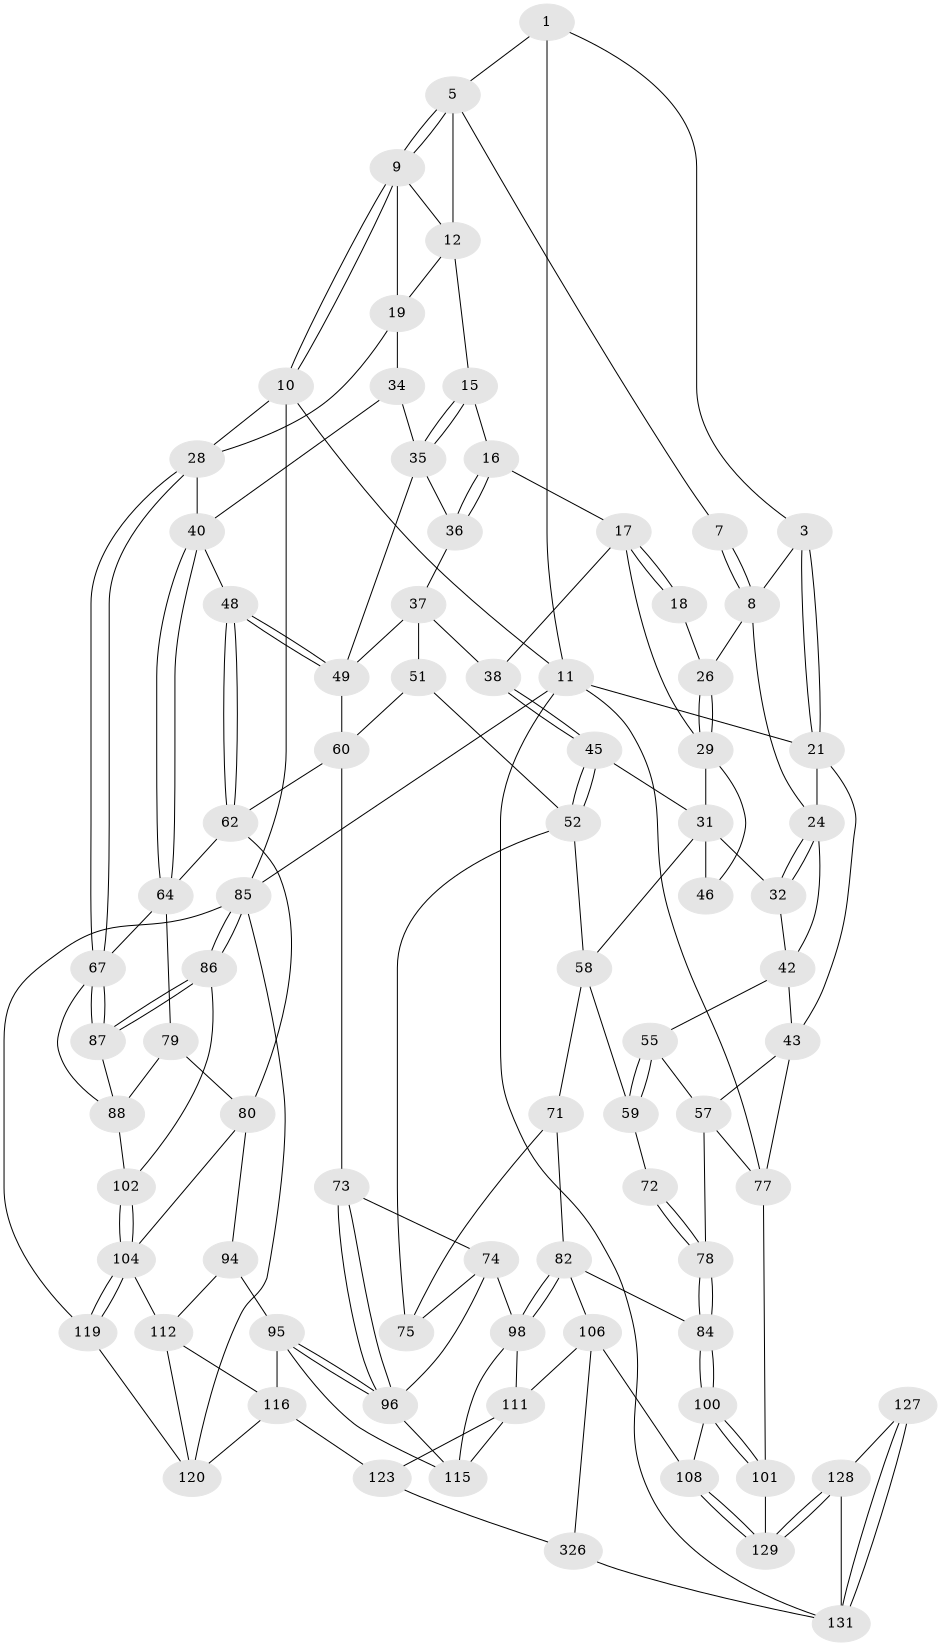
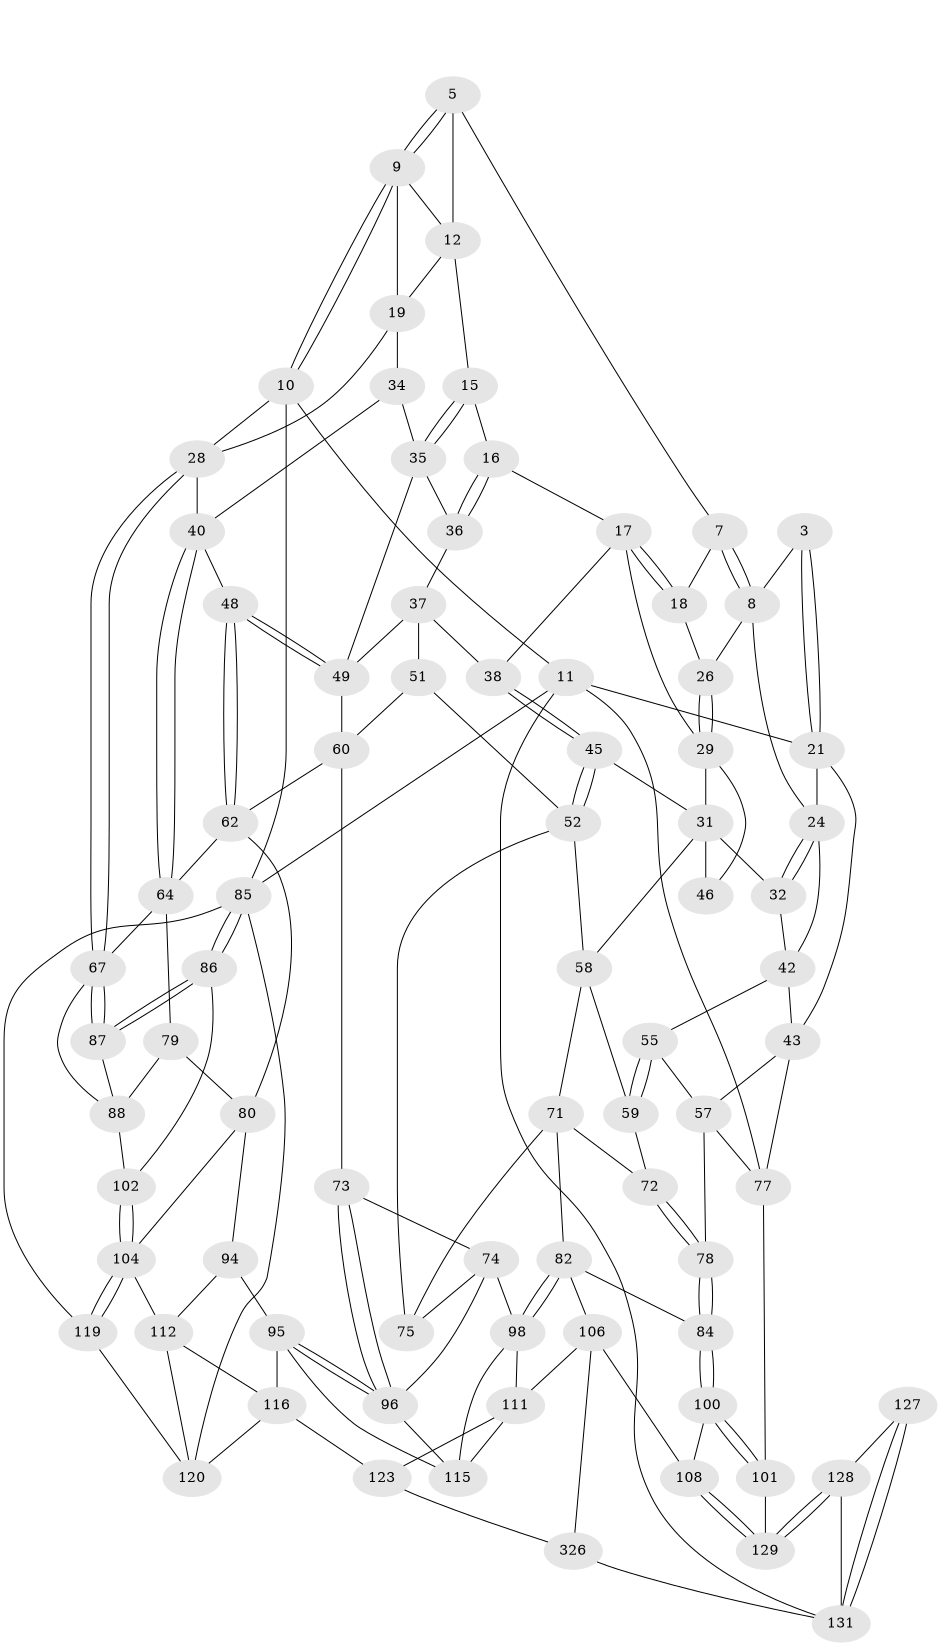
(547, 22) -> none
none -> (700, 568)
none -> (603, 1151)
